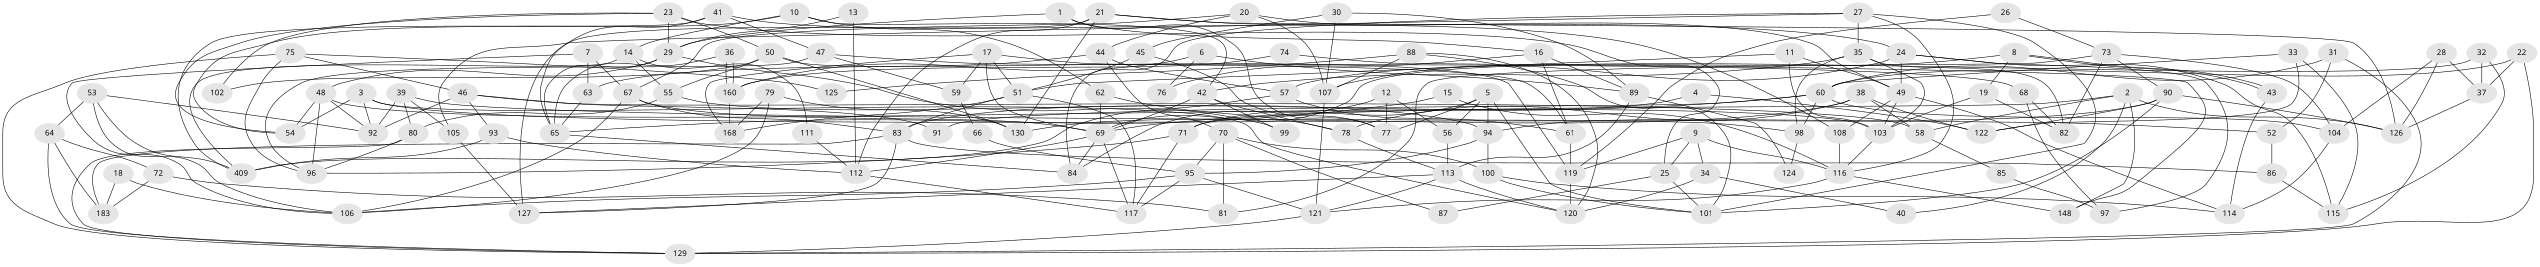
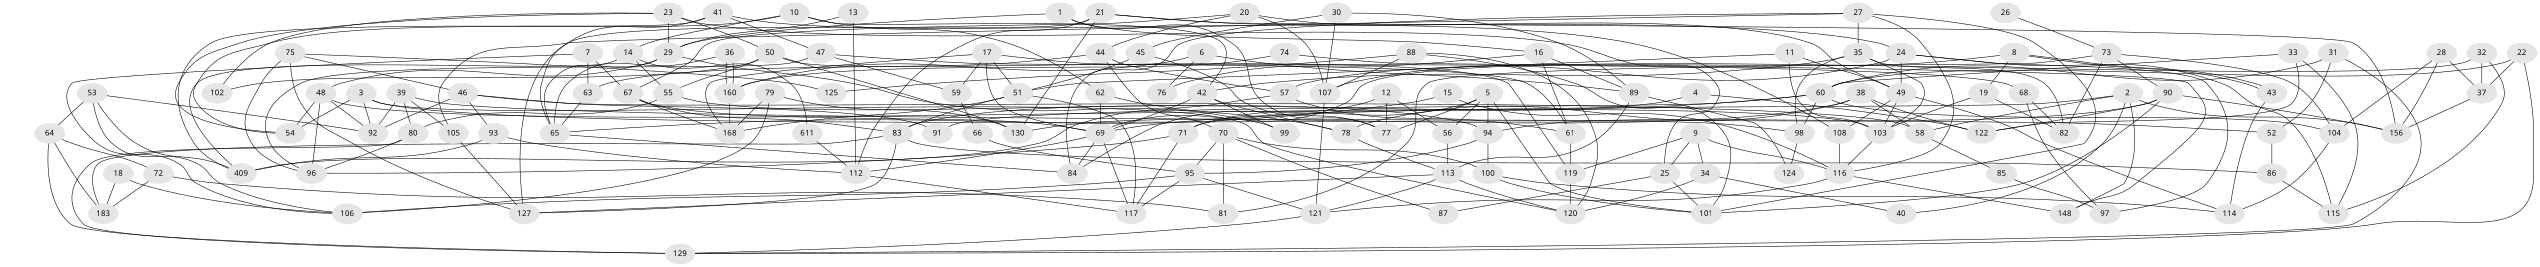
(1767, 44) -> none
(807, 133) -> (807, 133)
(2396, 133) -> (2396, 133)
(501, 176) -> (678, 115)
(49, 222) -> (393, 164)
